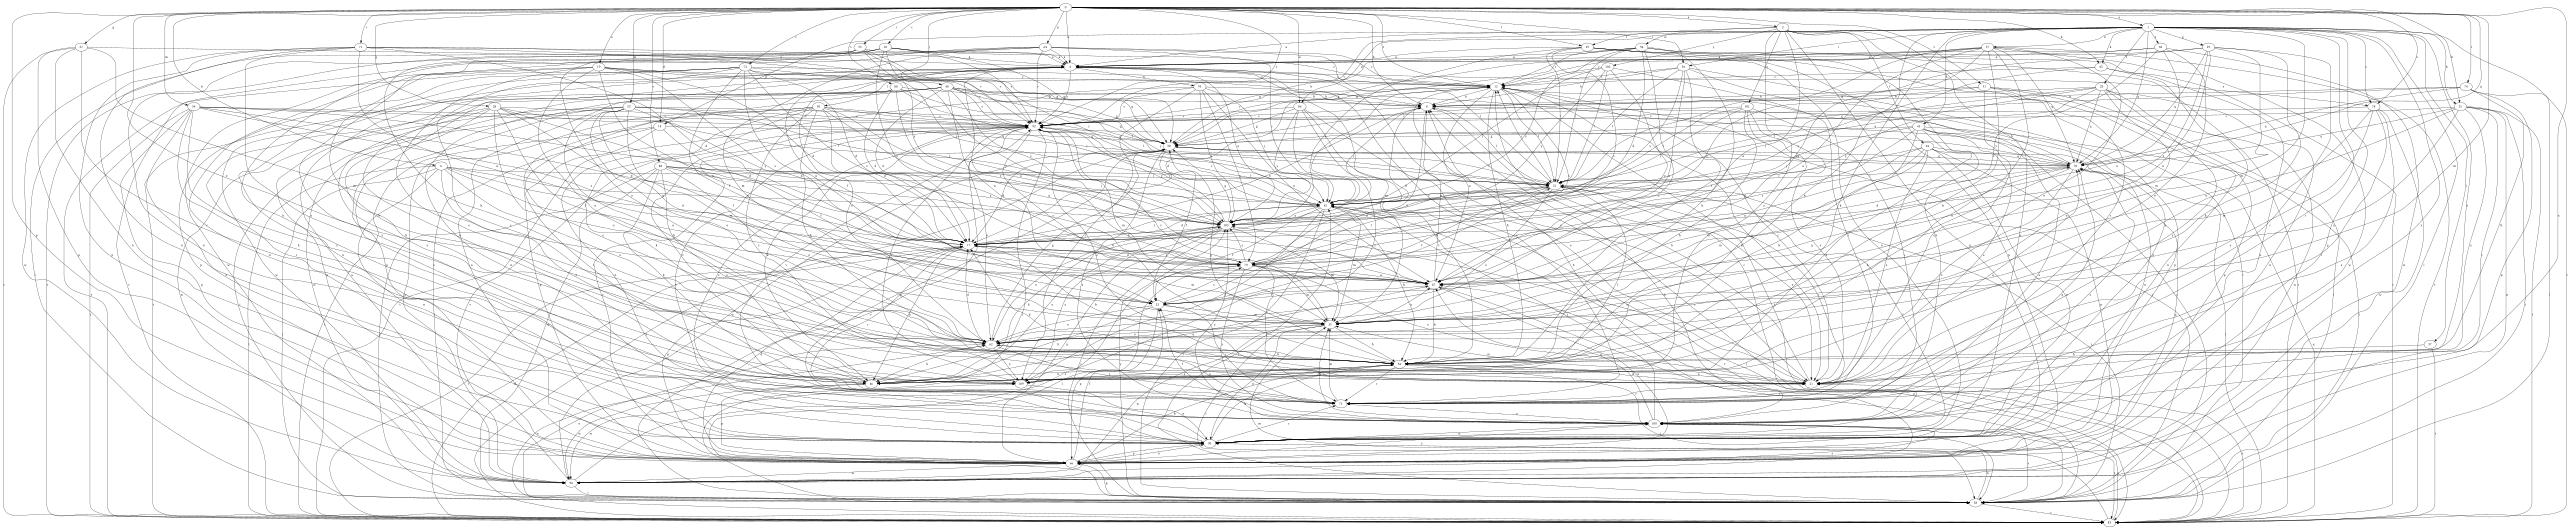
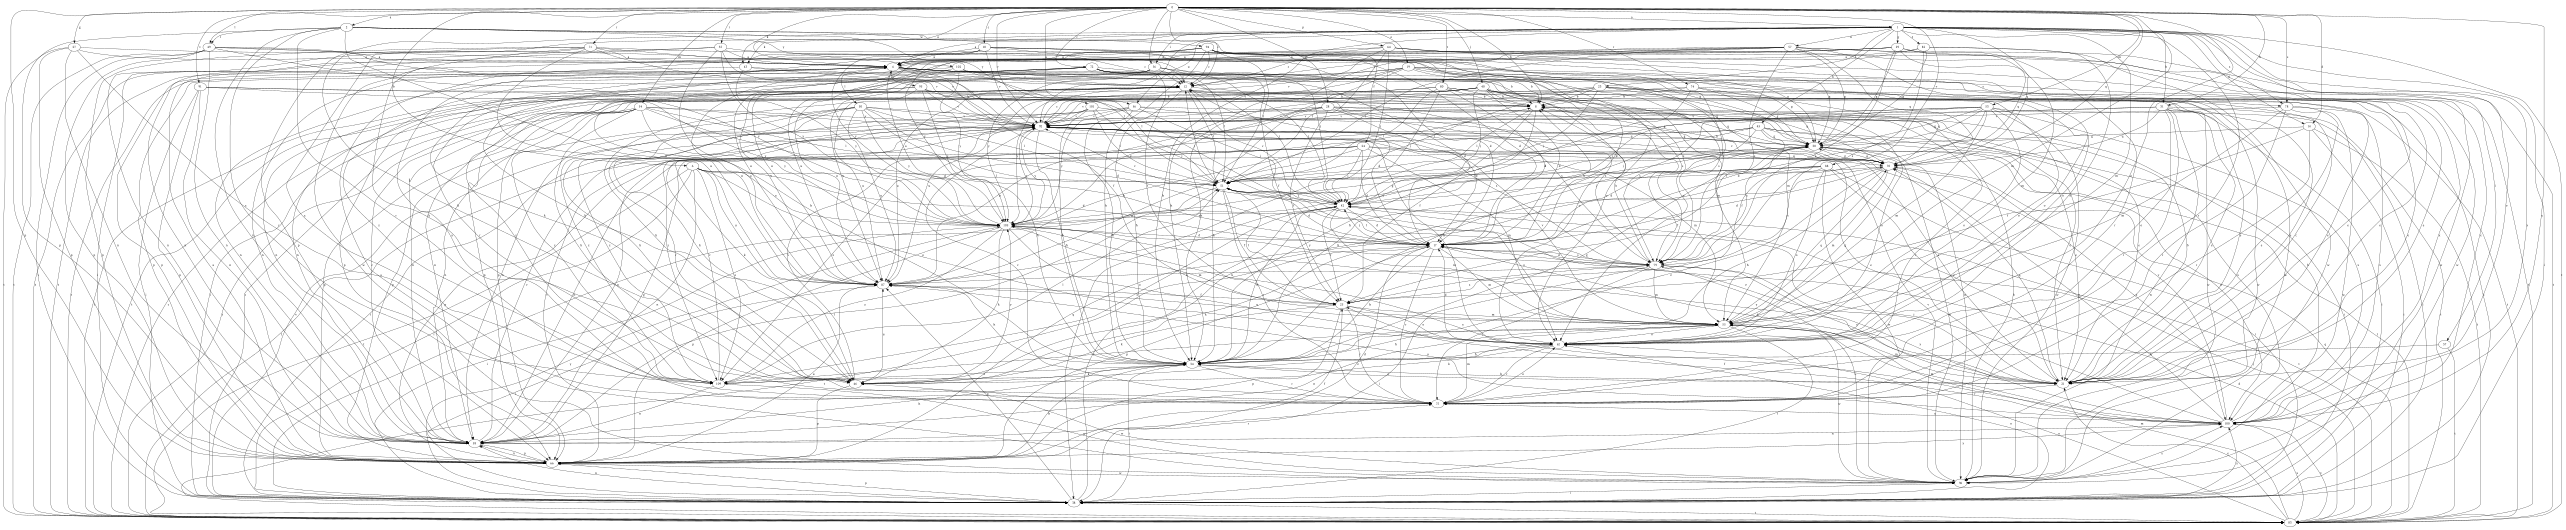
(905, 264) -> none
